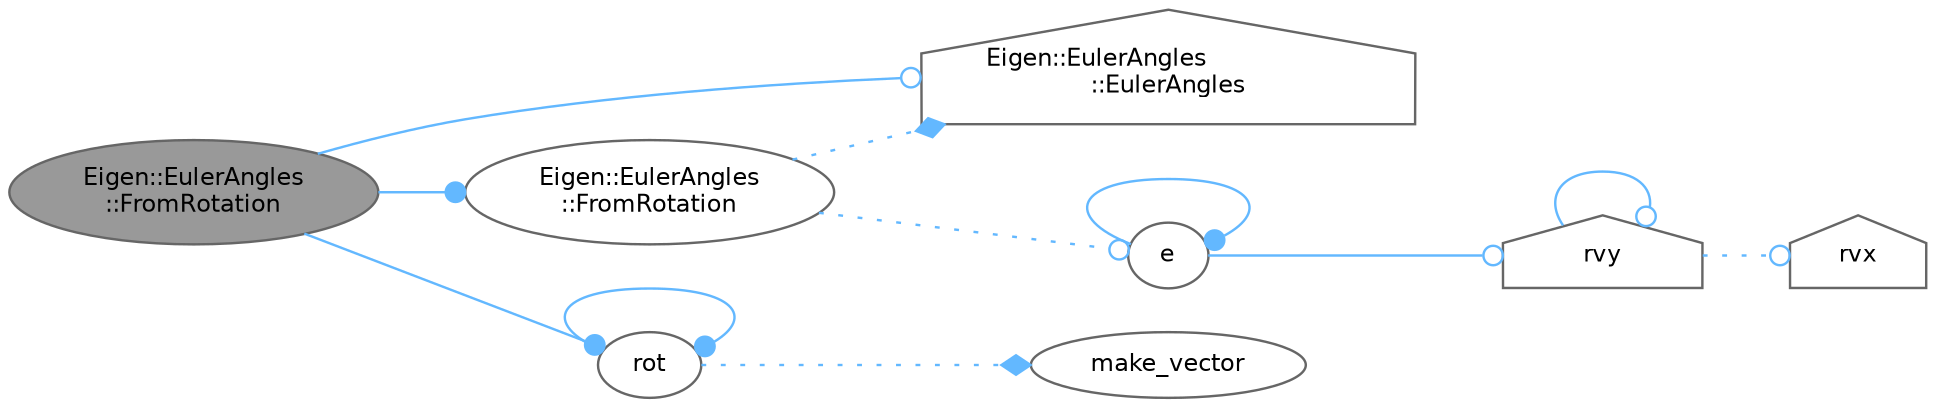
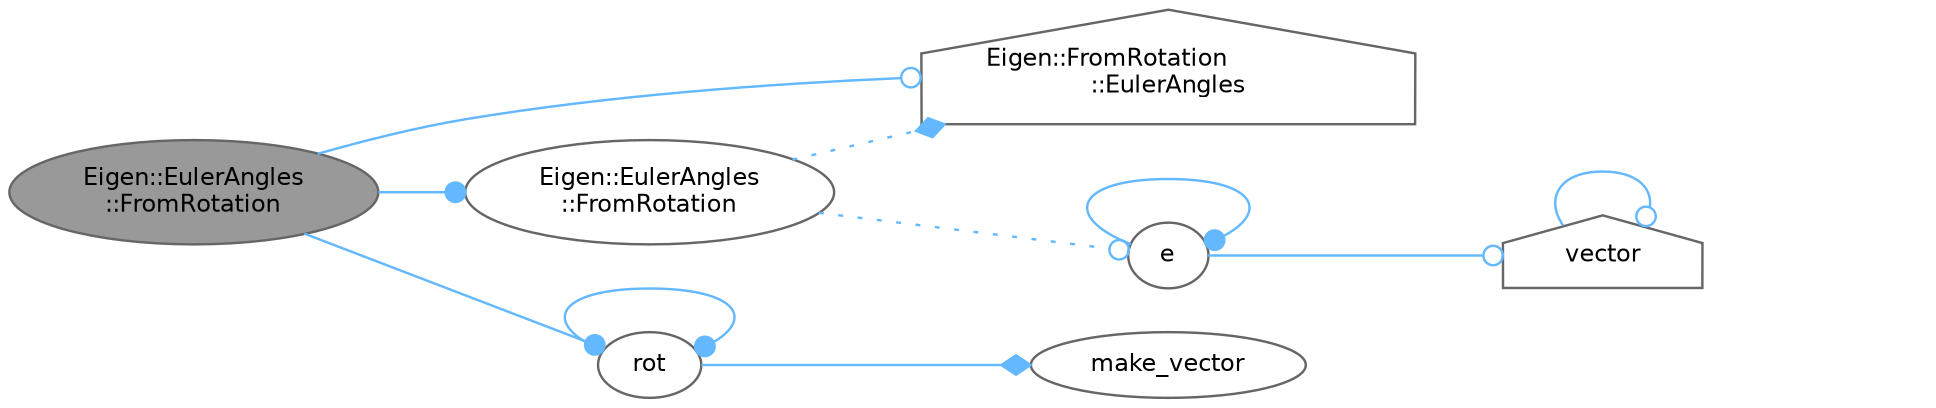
(1168, 73) -> (1168, 73)
(1603, 255) -> (1603, 255)
(1858, 255) -> none
(851, 365) -> (851, 365)
